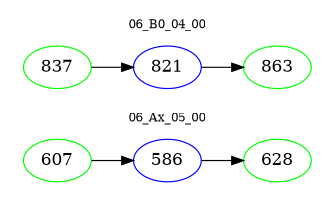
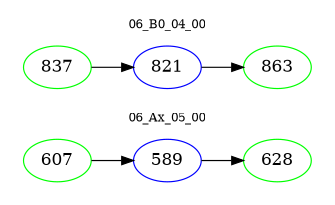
(167, 161) -> (167, 161)
